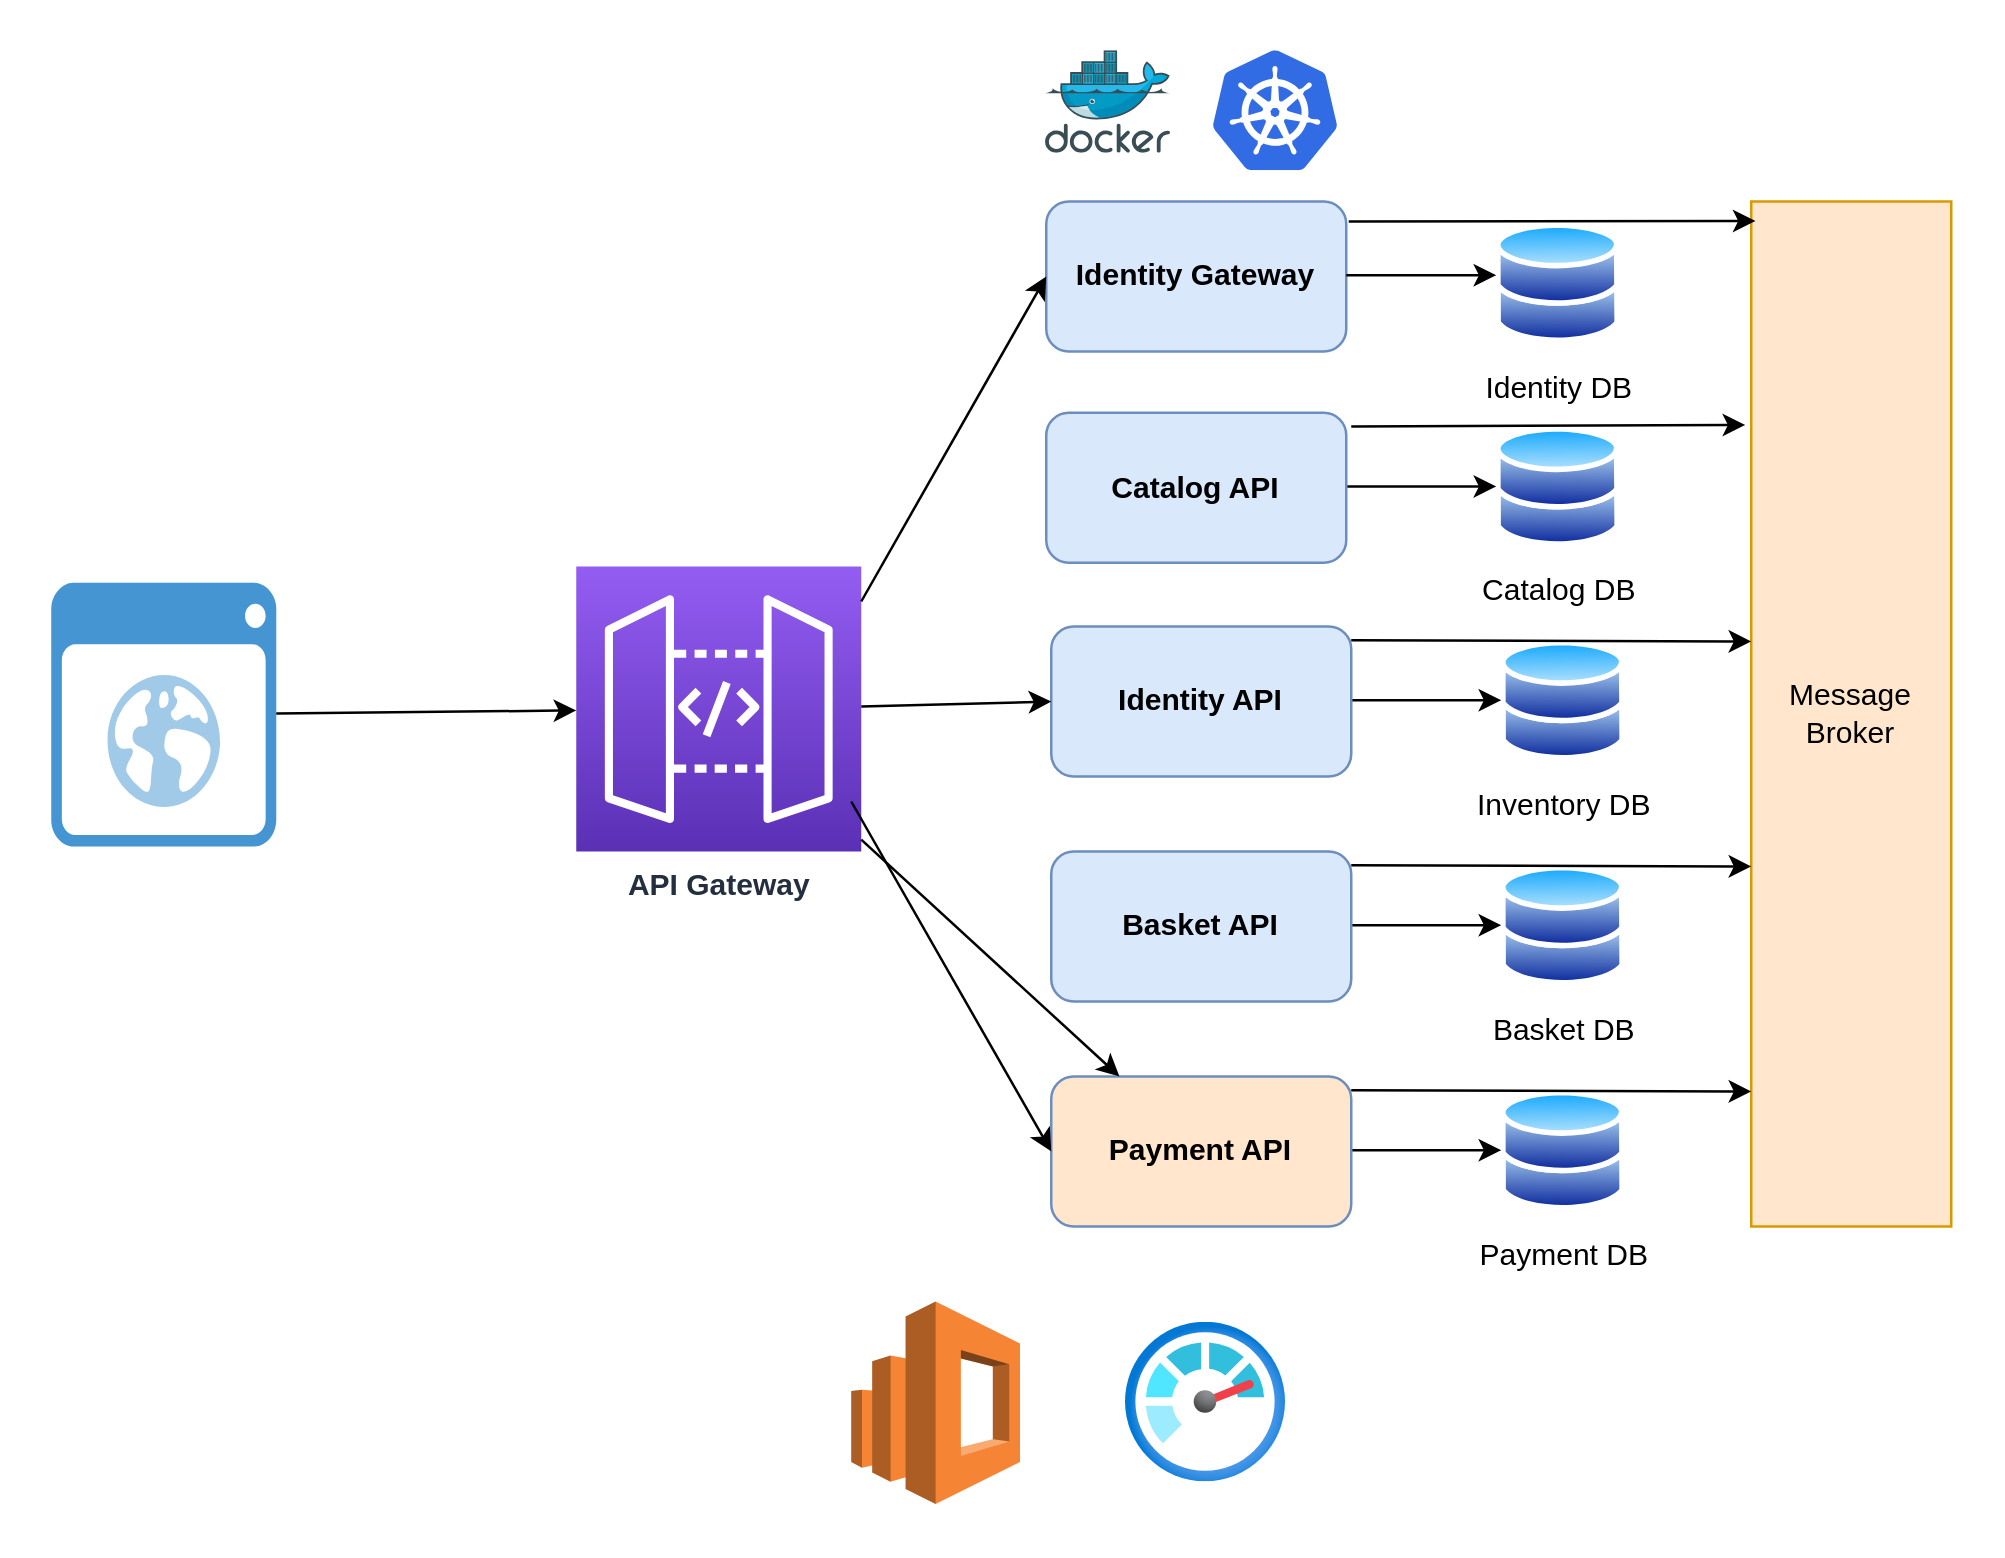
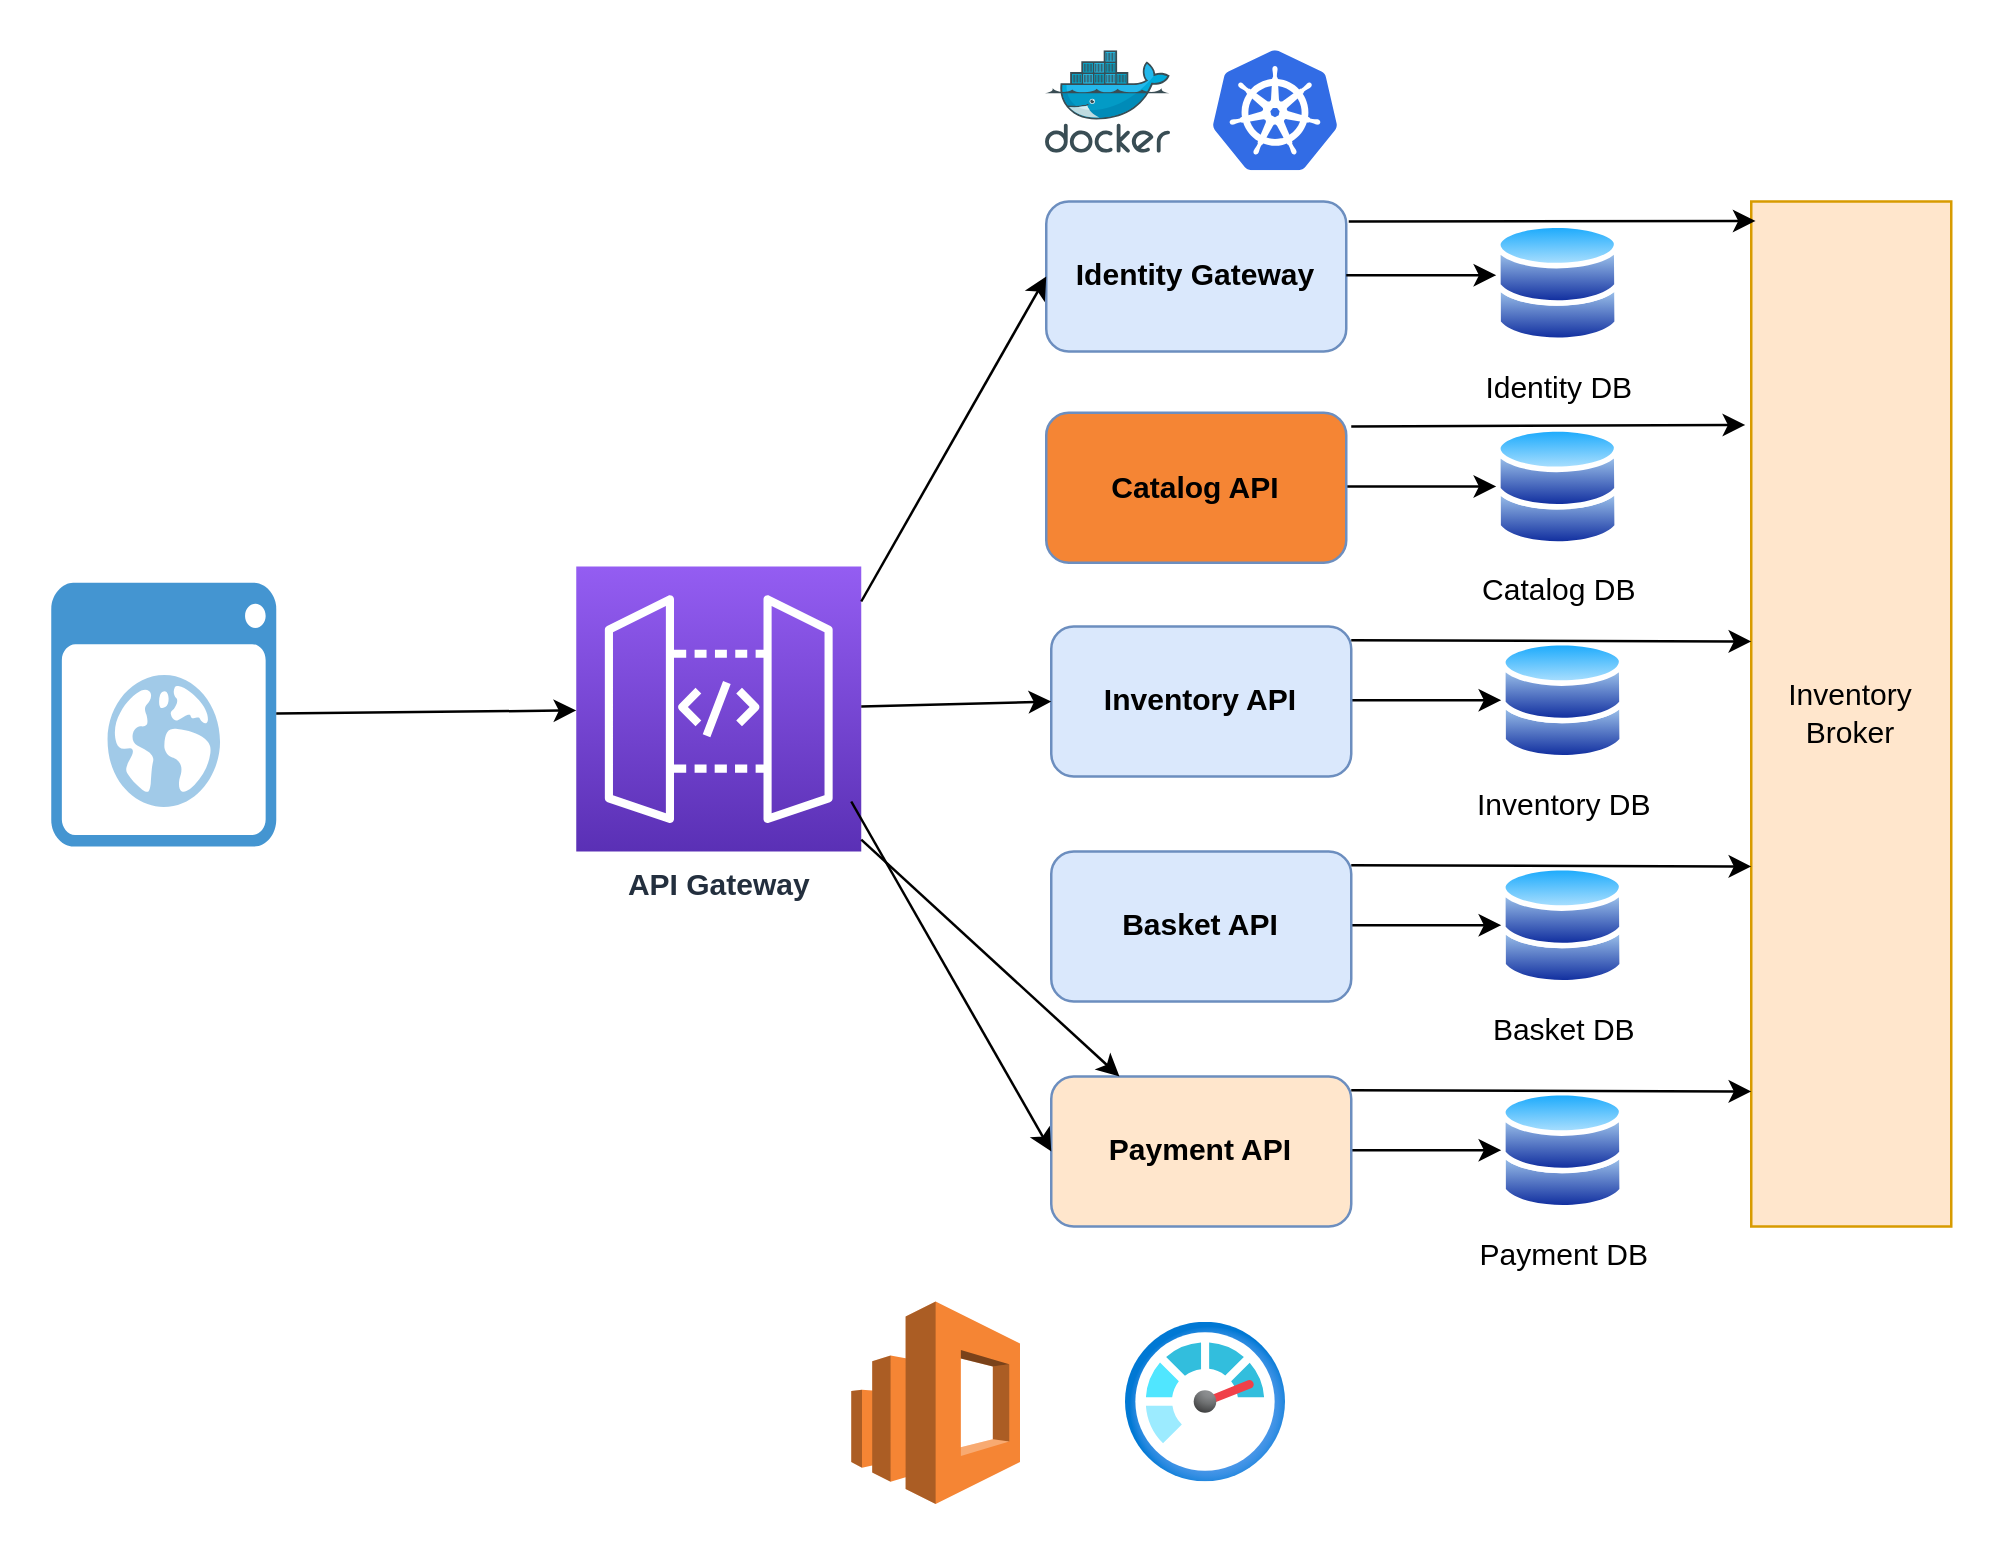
(1196, 488) -> (1196, 488)
(1201, 701) -> (1201, 701)
(1851, 714) -> (1851, 714)
